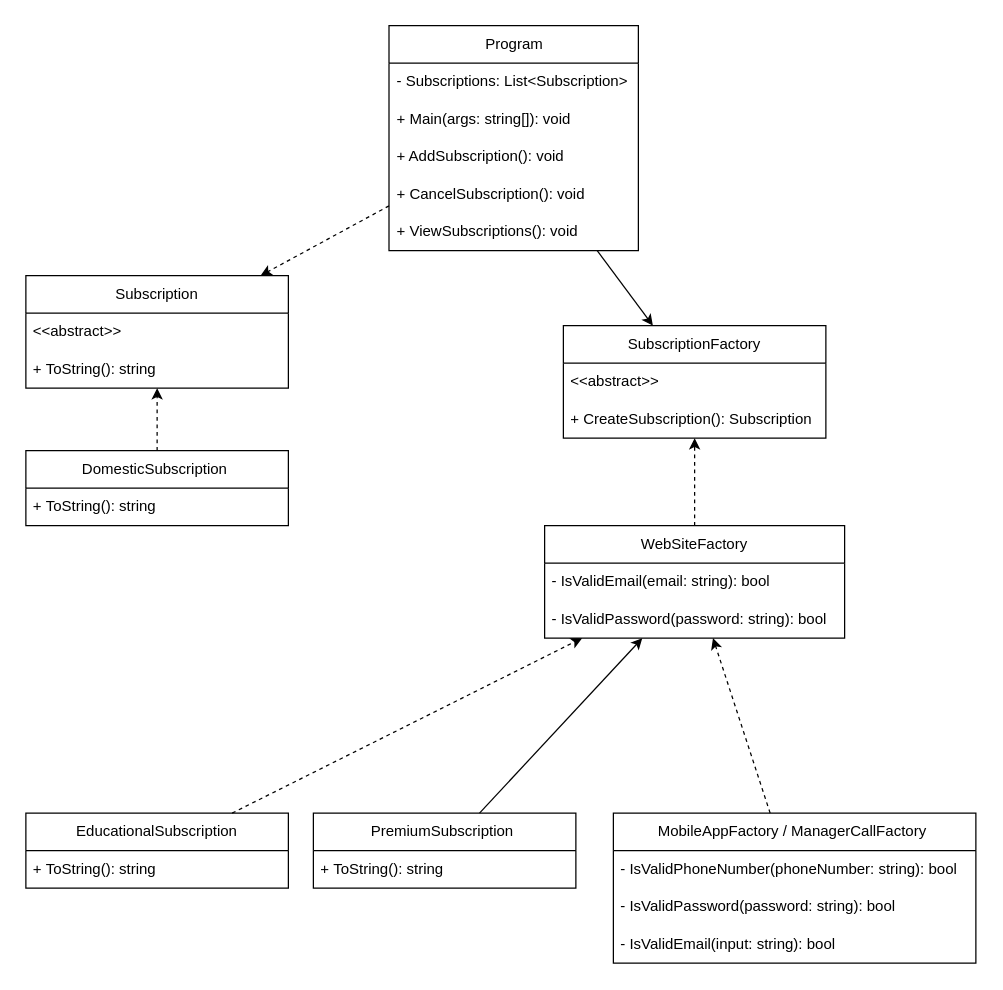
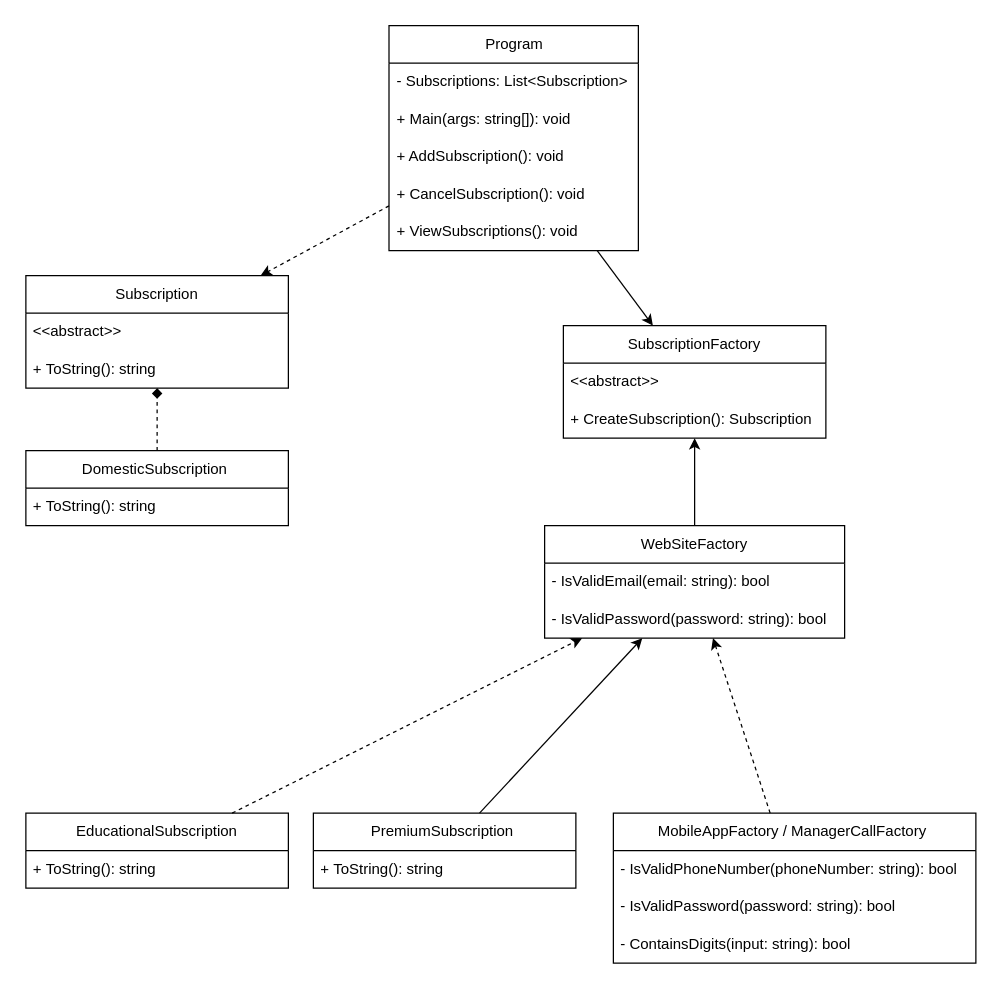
(157, 398) -> (157, 399)
(694, 486) -> (694, 486)
(744, 944) -> (755, 944)
